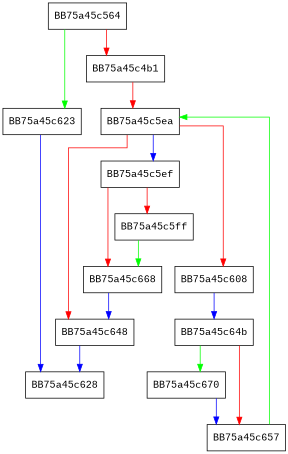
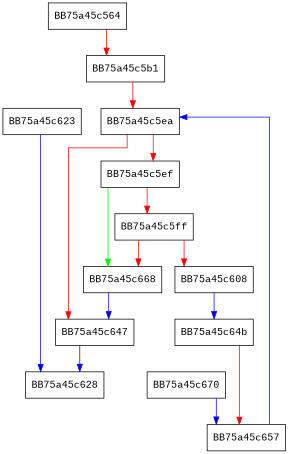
(65, 65) -> none
(126, 69) -> (126, 69)
(153, 144) -> (153, 144)
(223, 171) -> (184, 250)
(108, 223) -> (108, 223)
(269, 230) -> (269, 230)
(138, 250) -> (138, 250)
(95, 332) -> (95, 332)
(200, 355) -> none
